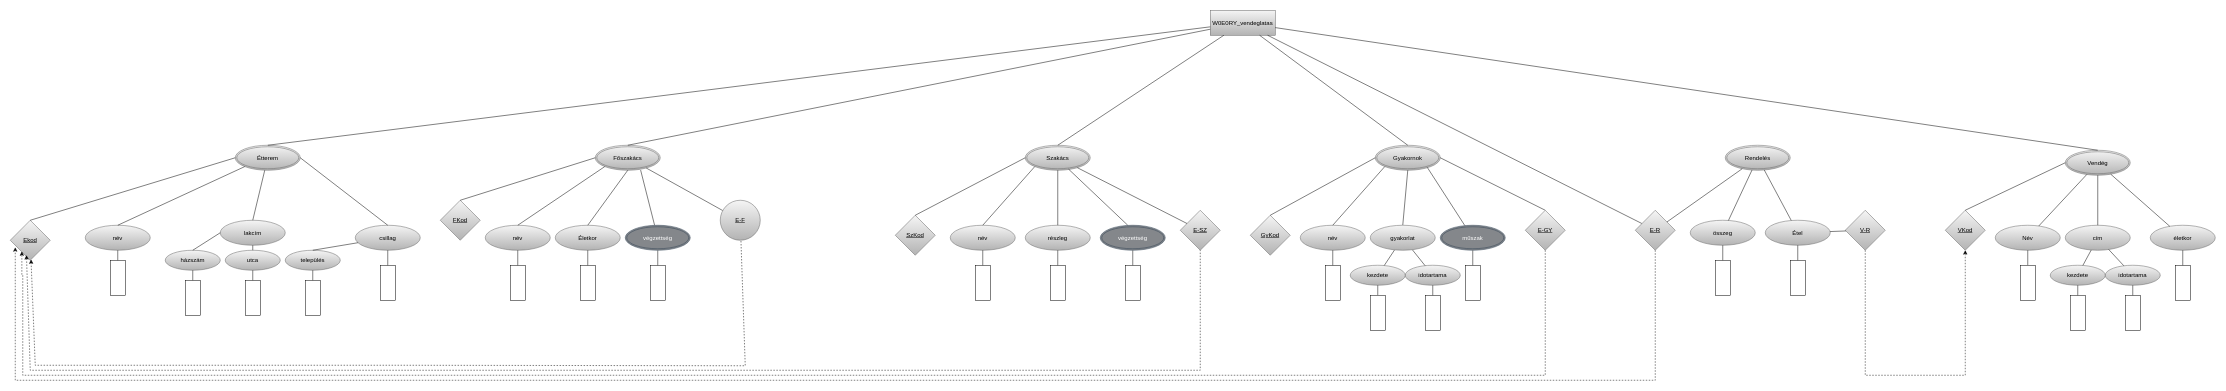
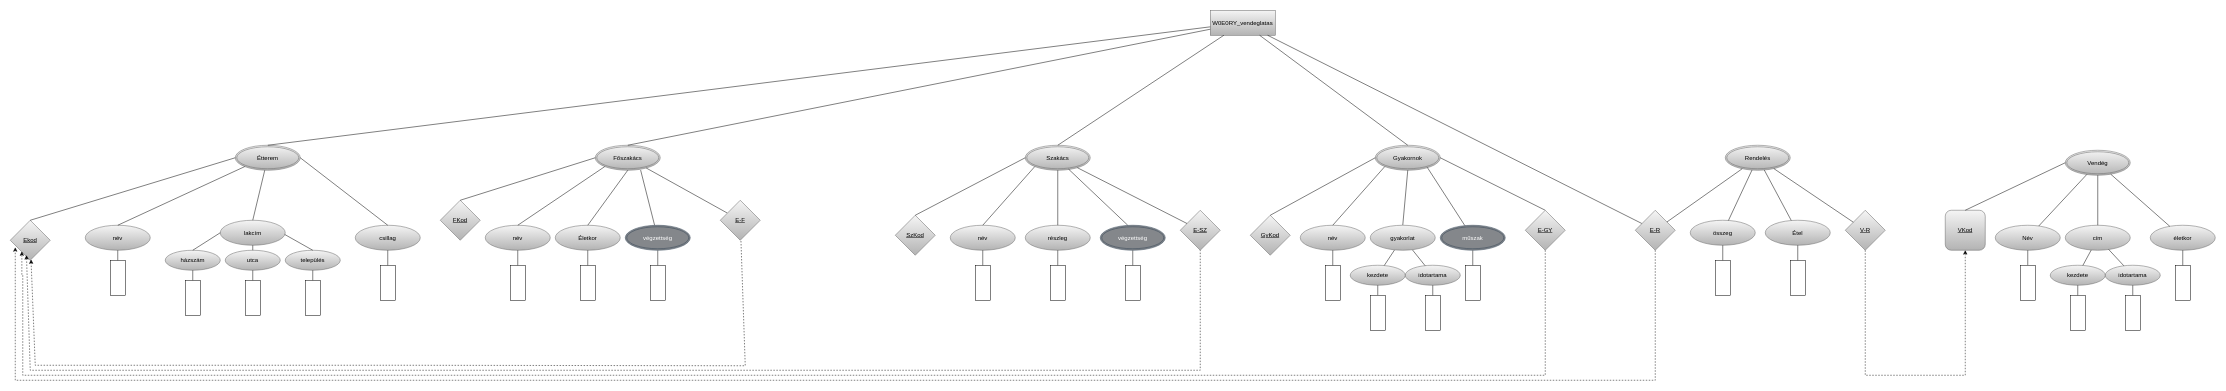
(1686, 89) -> none
(740, 220) -> (740, 220)
(1965, 230) -> (1965, 230)
(1839, 231) -> (1814, 196)
(335, 247) -> (299, 242)
